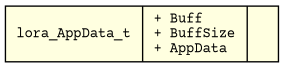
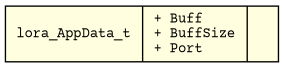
(191, 48) -> (179, 48)
